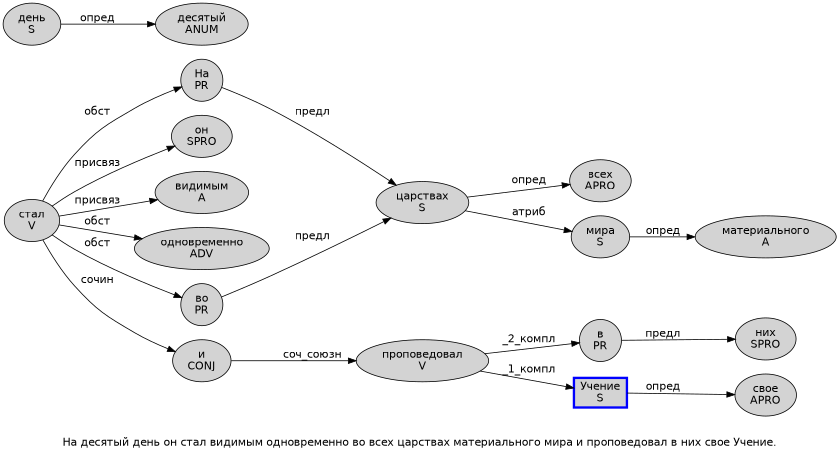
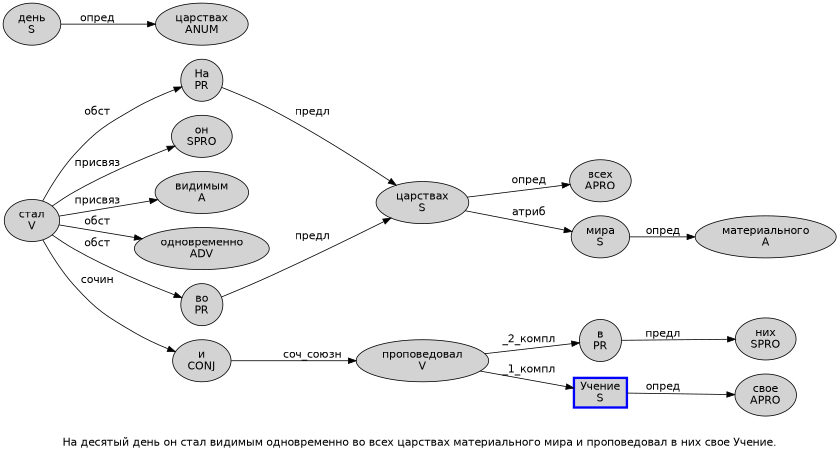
(202, 24) -> (202, 24)
